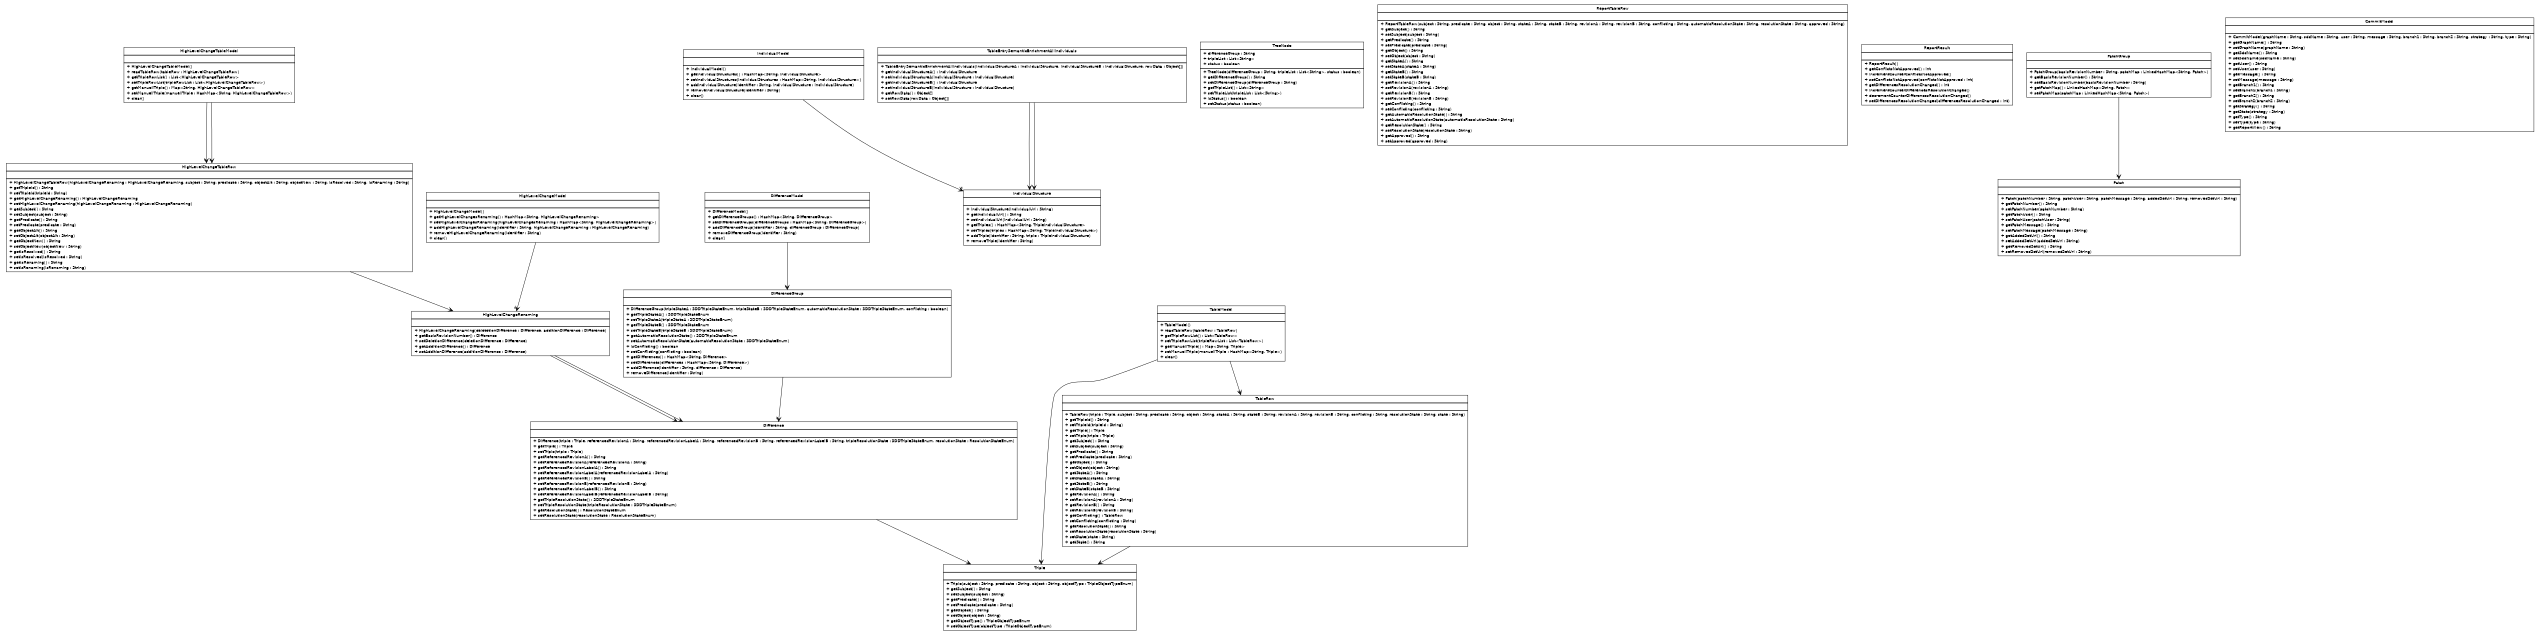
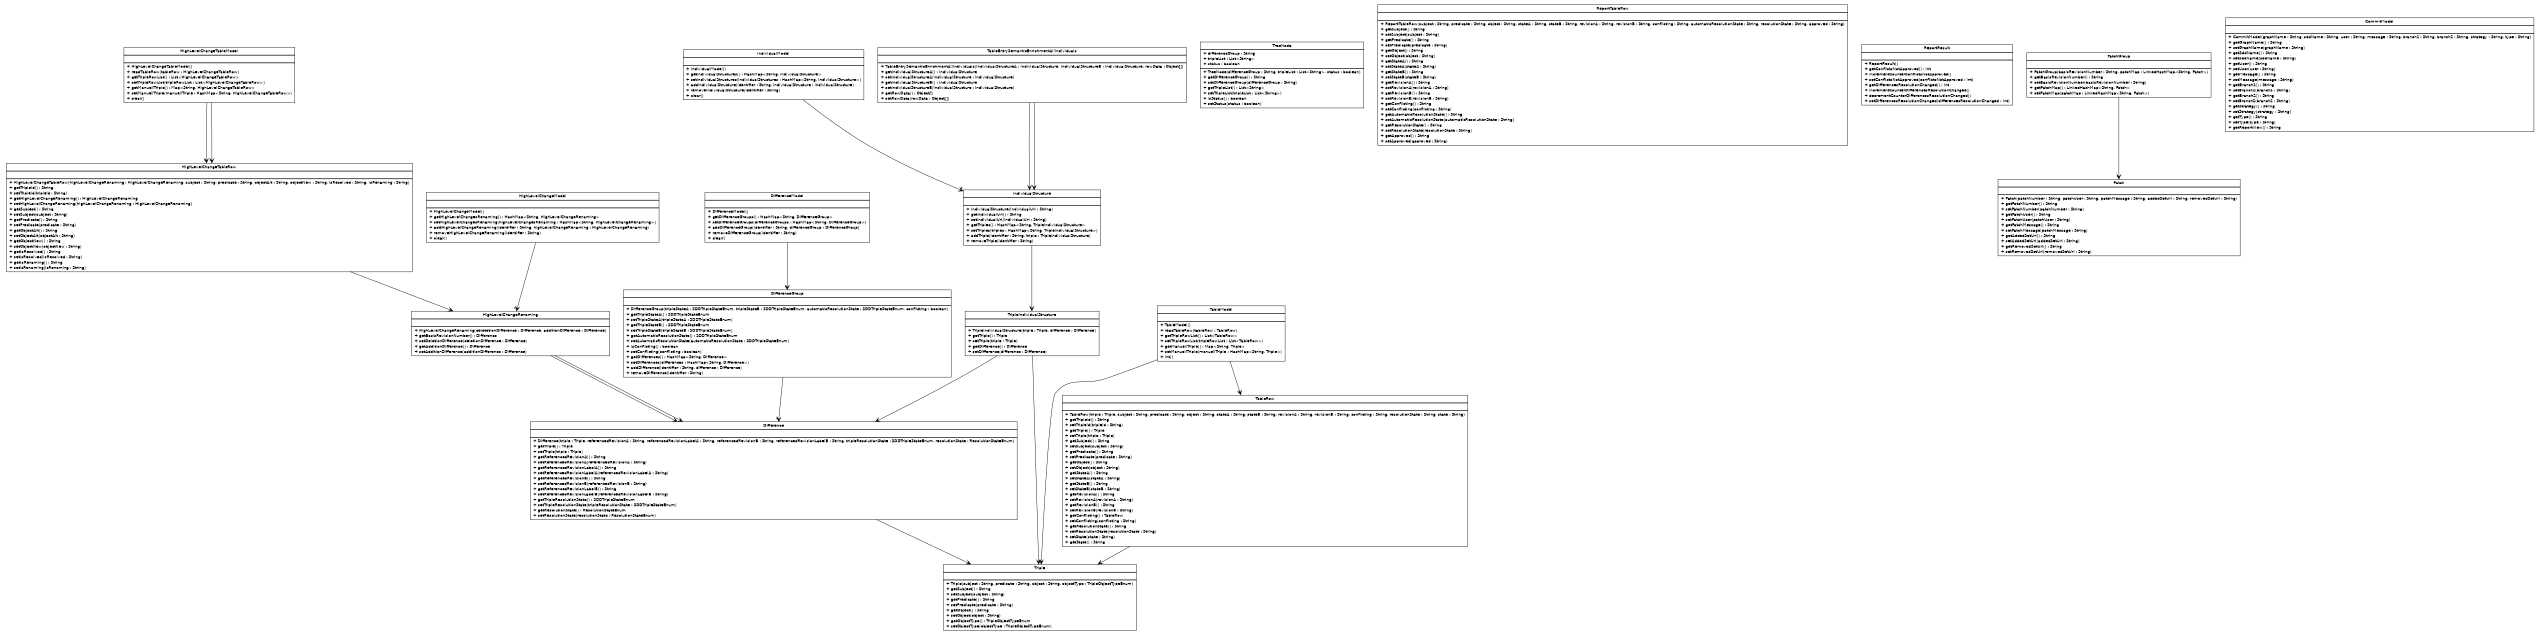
(2257, 112) -> (2260, 112)
none -> (1032, 333)
(1169, 357) -> (1167, 357)
